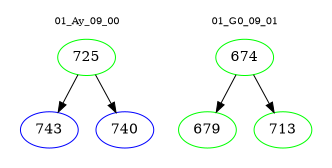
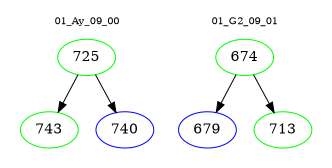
(245, 22) -> (245, 22)
(49, 130) -> (49, 130)
(207, 130) -> (207, 130)
